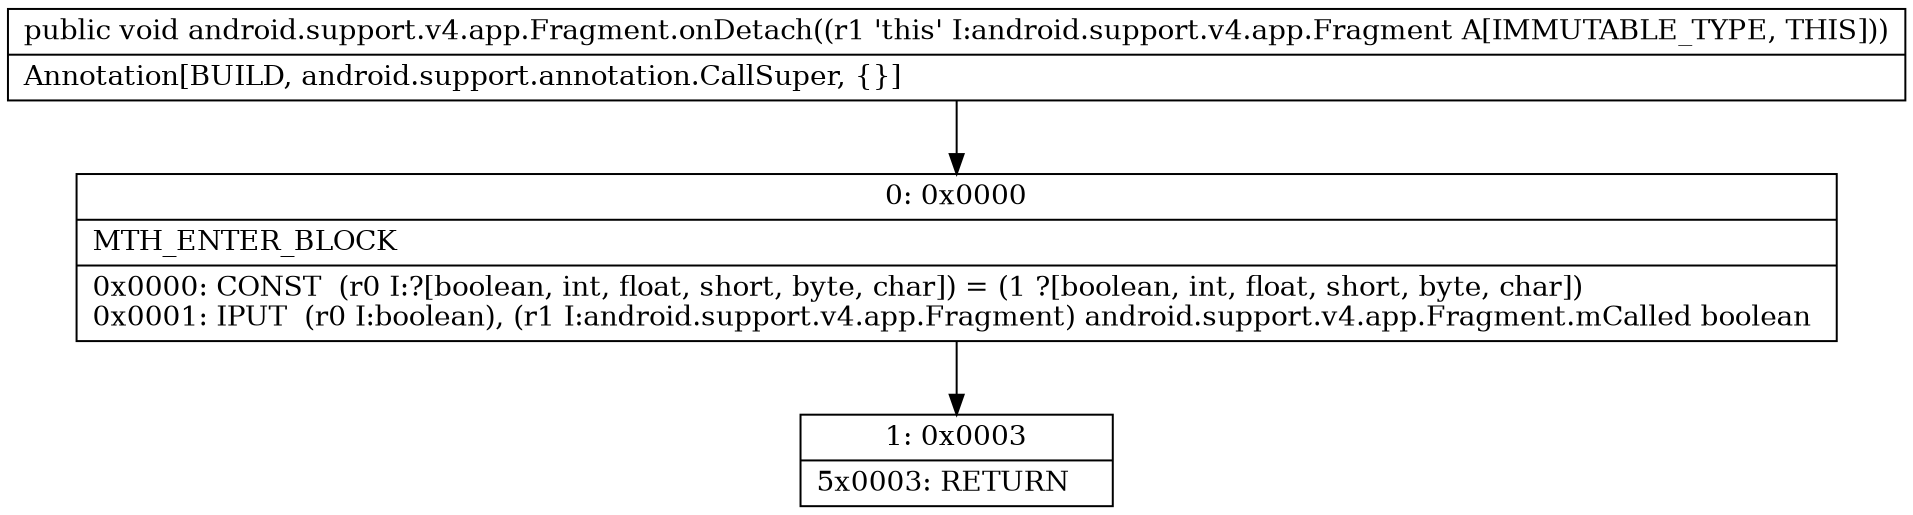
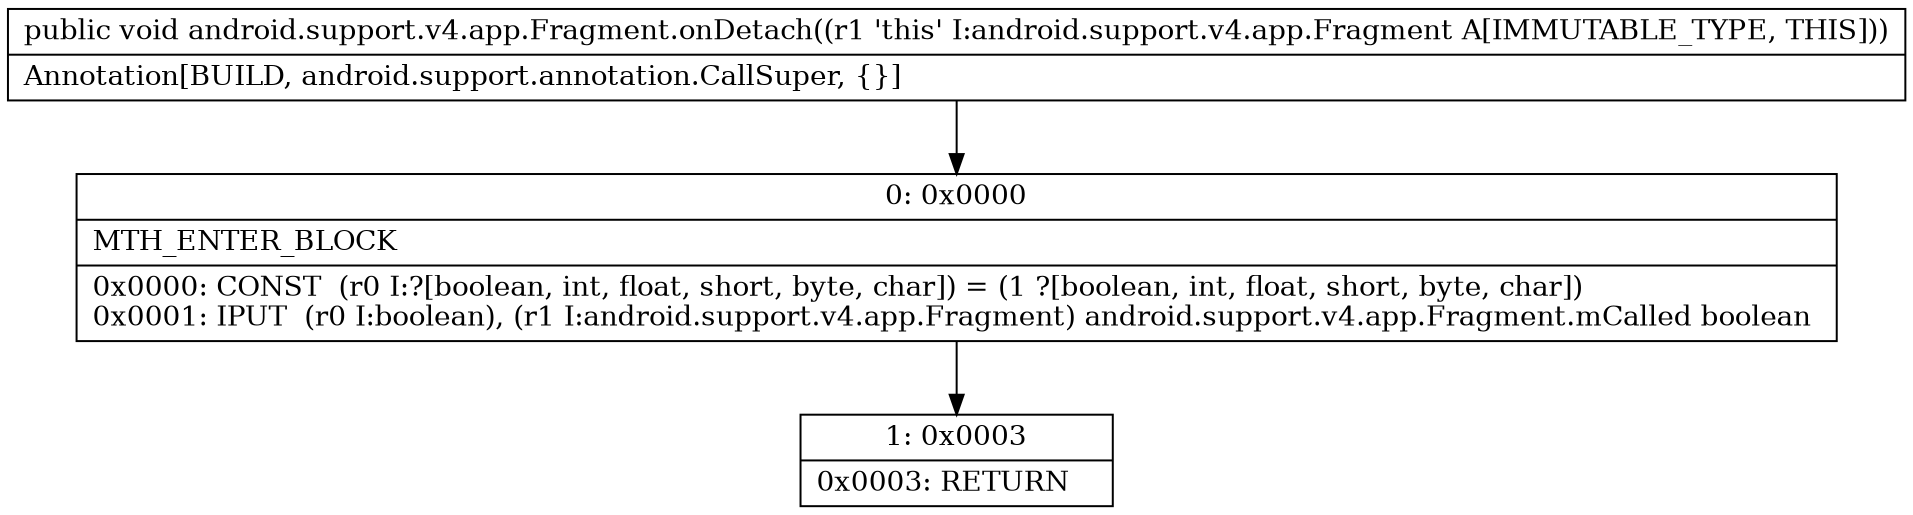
(957, 482) -> (957, 482)
